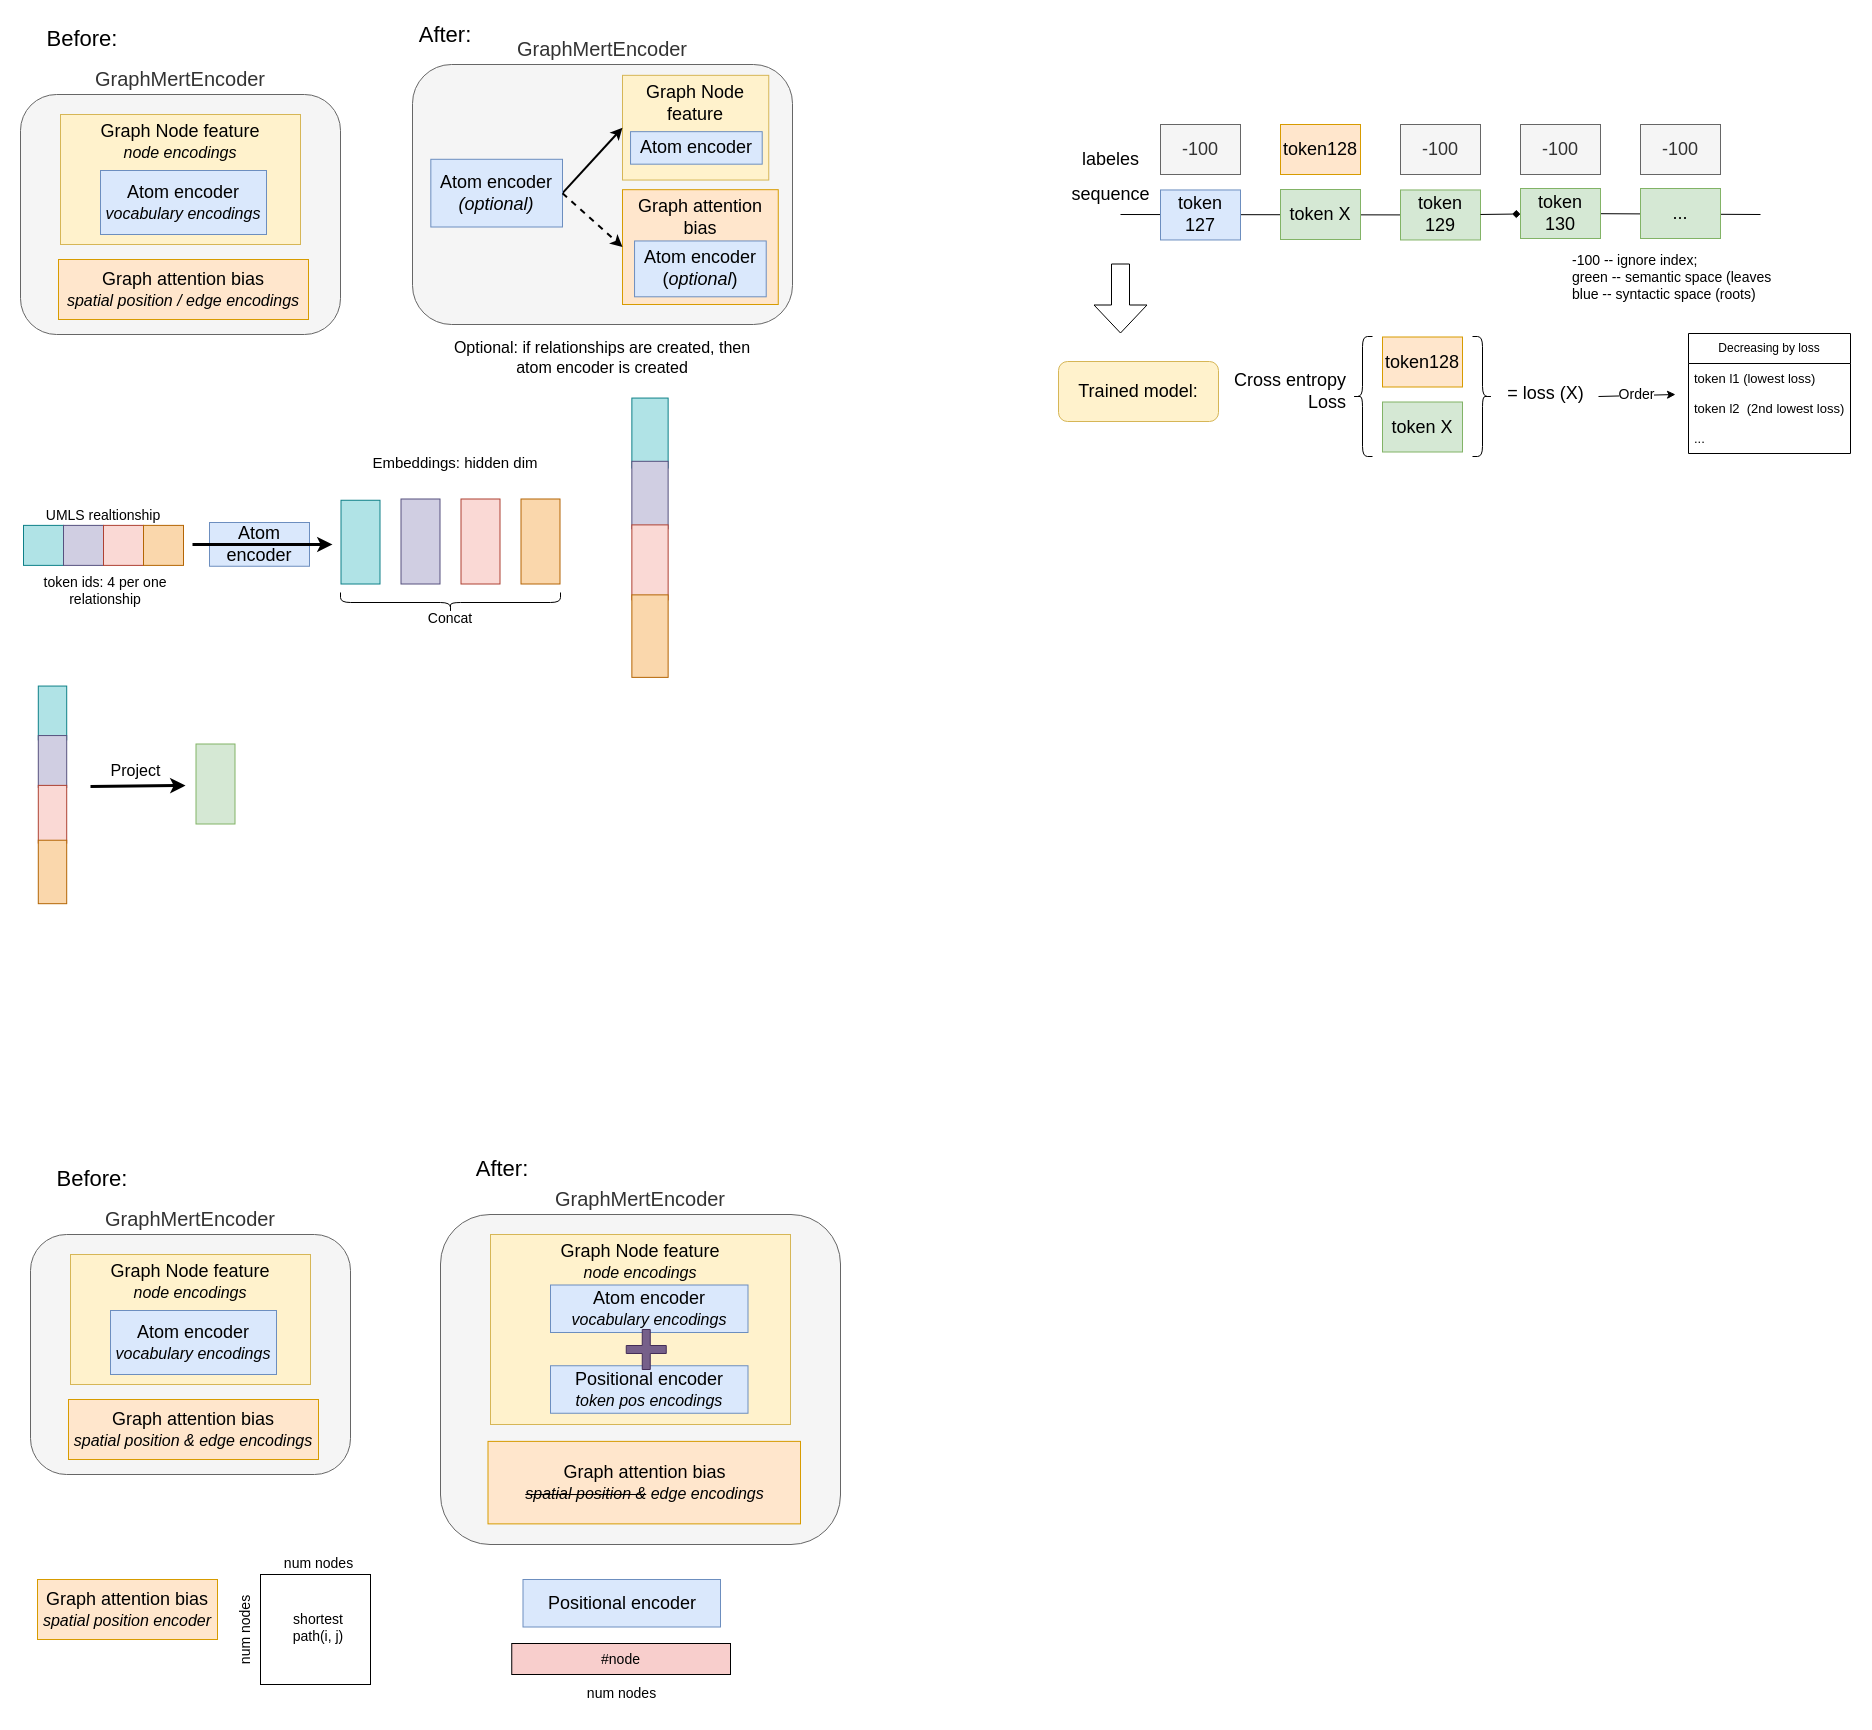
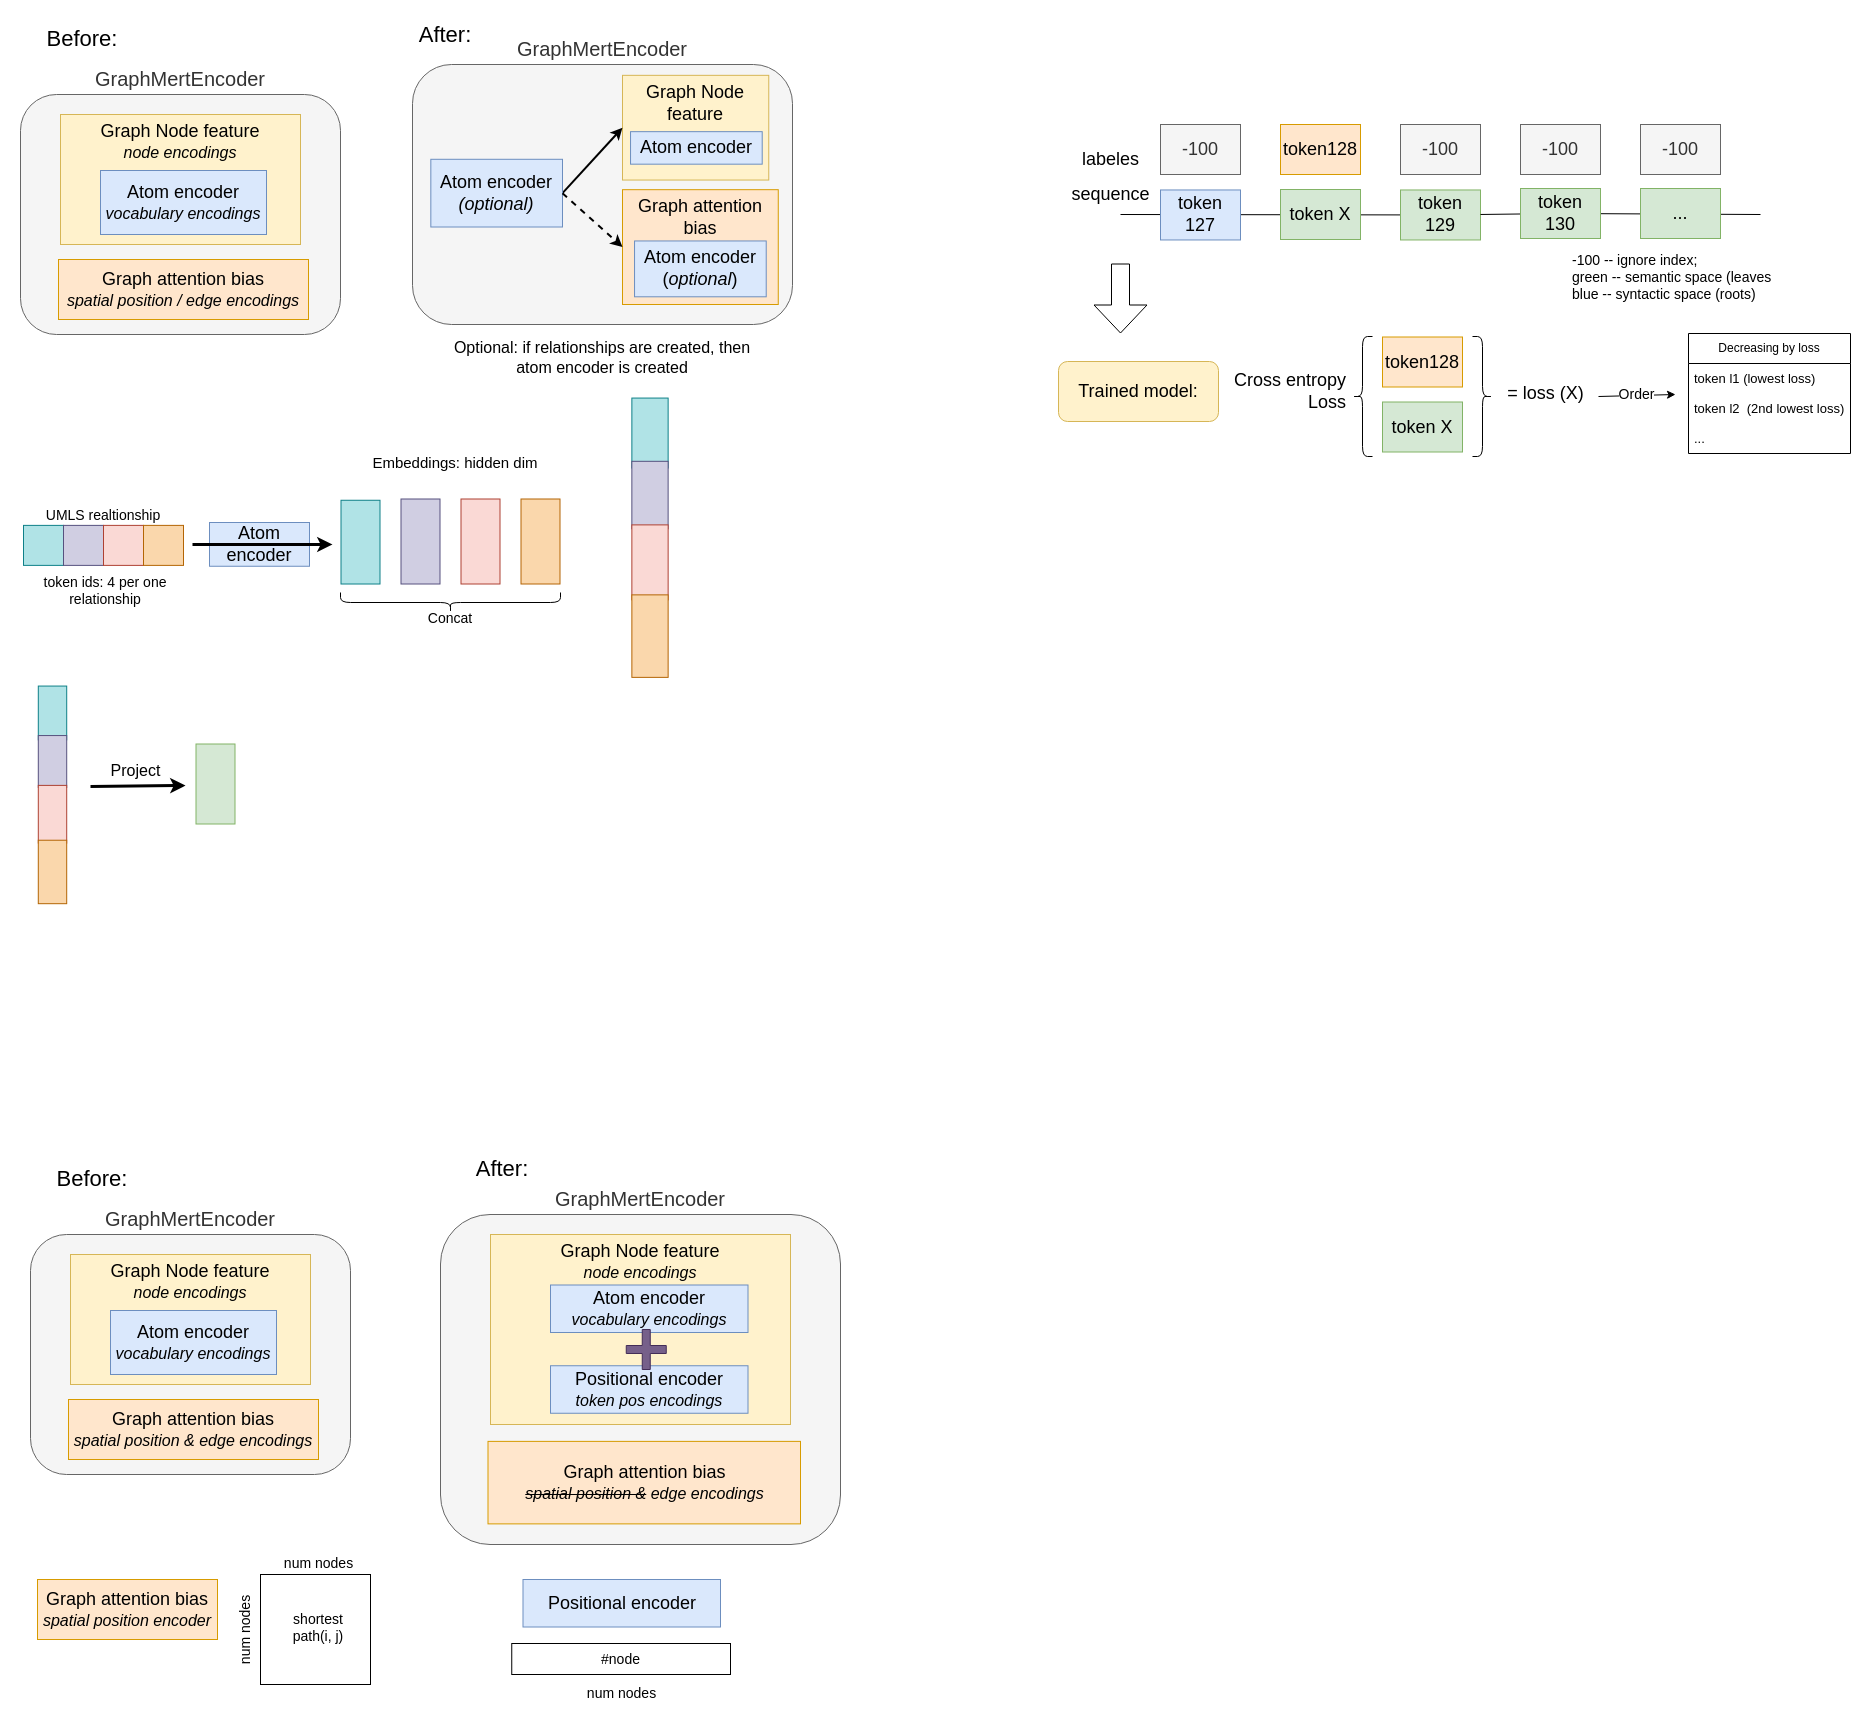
(1512, 214) -> (1516, 214)
(621, 1659) -> (621, 1659)
